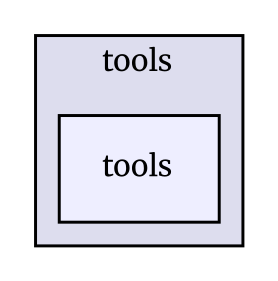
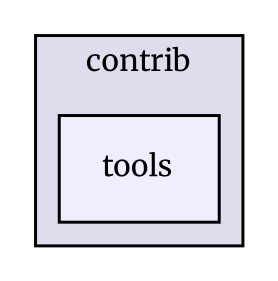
(139, 64) -> (139, 64)
